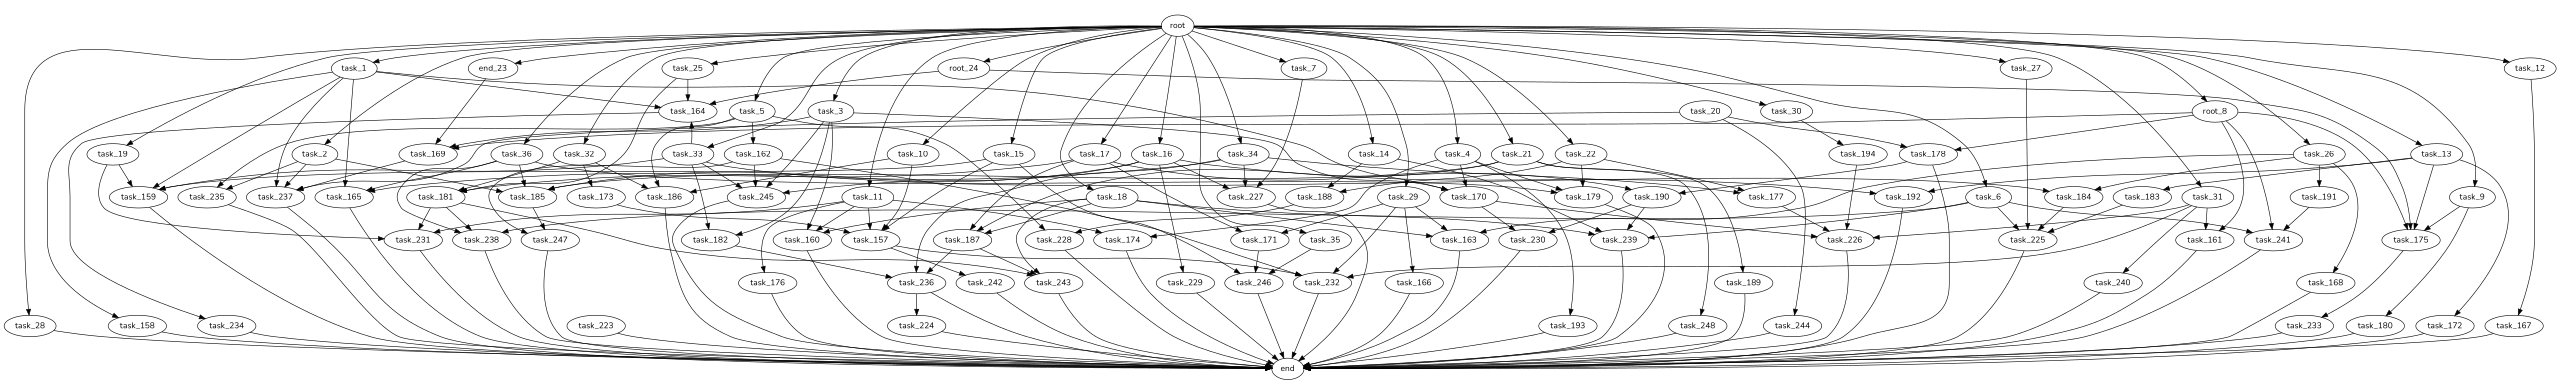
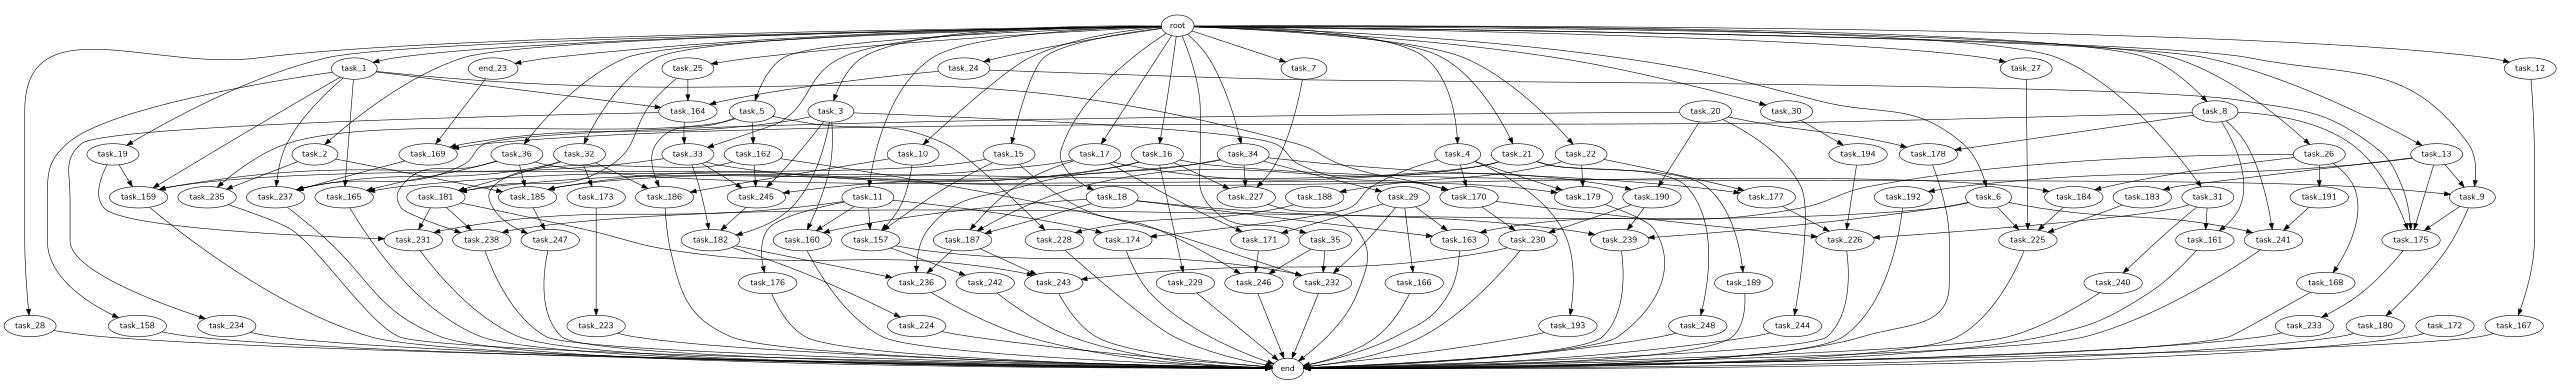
(1342, 54) -> (1320, 176)
(964, 69) -> (964, 69)
(2215, 111) -> (2215, 111)
(692, 136) -> (684, 130)
(1374, 154) -> none
(297, 174) -> (451, 176)
(1818, 175) -> (1681, 152)
(1525, 180) -> (2065, 181)
(730, 219) -> (596, 259)
(1021, 228) -> (1298, 267)
(2506, 230) -> (2453, 174)
(1777, 266) -> (1324, 259)
(917, 302) -> (815, 278)
(804, 341) -> (735, 217)
